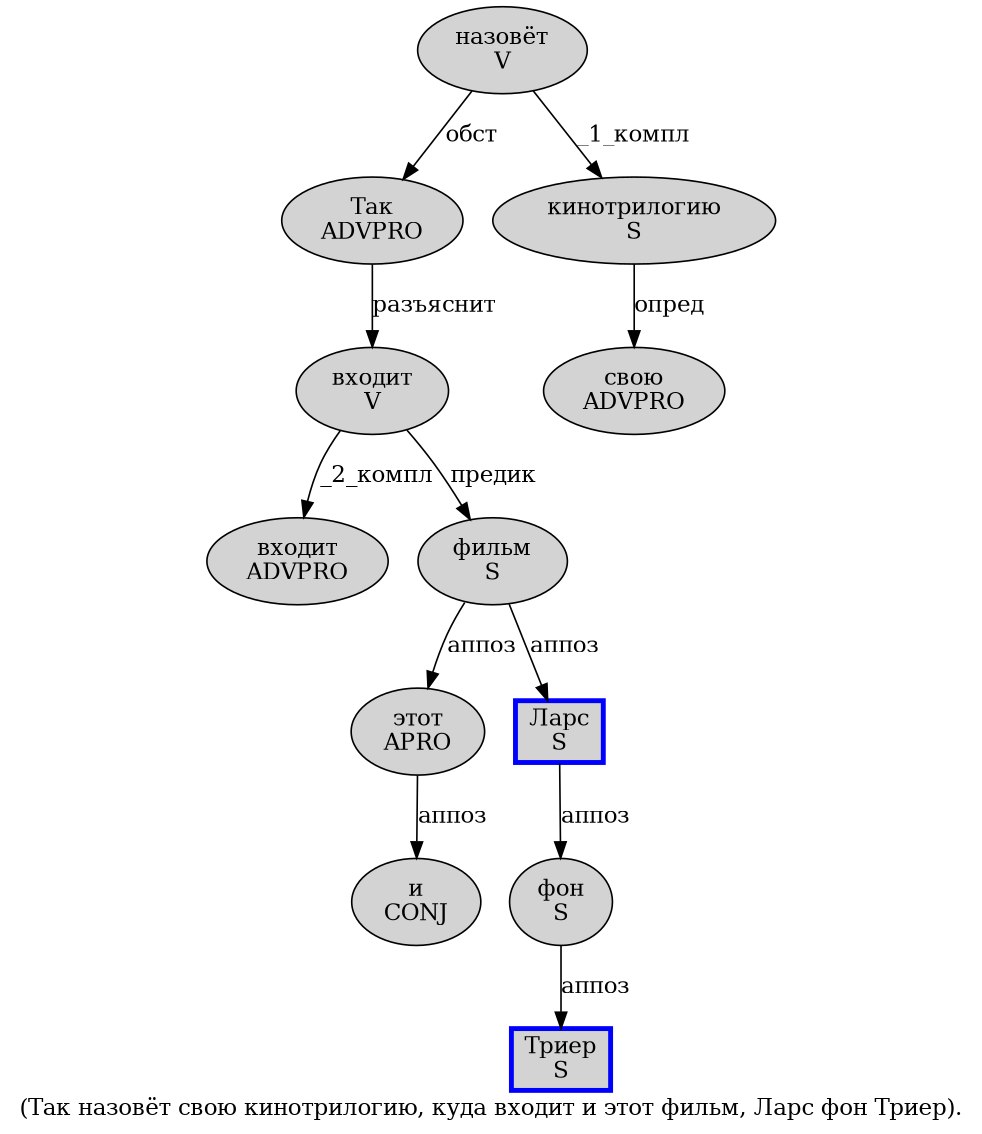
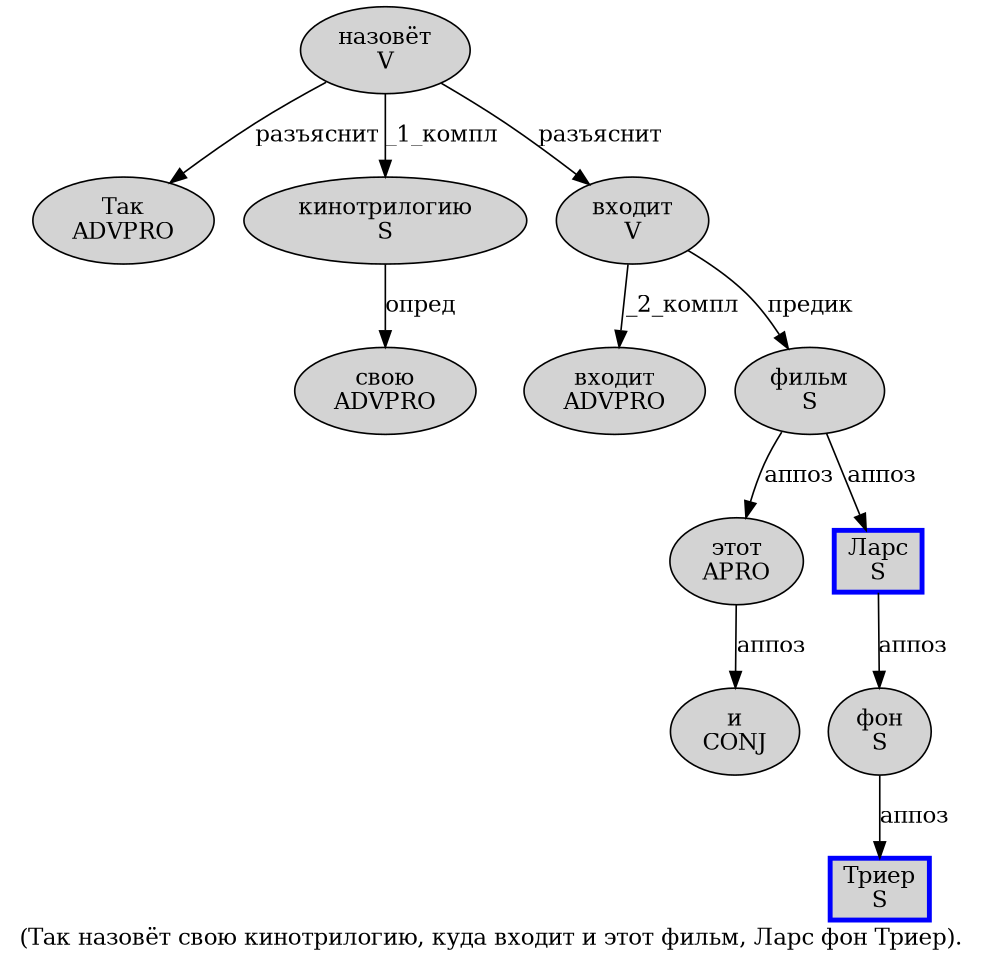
(472, 135) -> (317, 135)
(372, 297) -> (510, 126)
